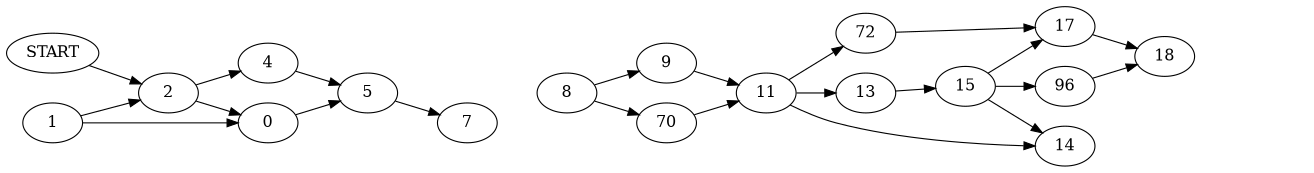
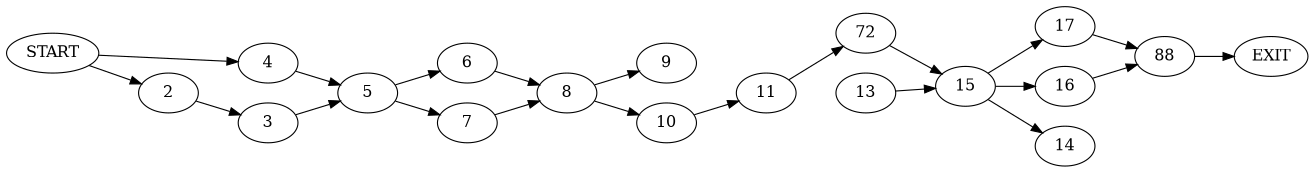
(960, 30) -> (911, 57)
(1165, 56) -> (1165, 56)
none -> (1271, 56)
none -> (467, 63)
(711, 76) -> none
(213, 80) -> (163, 58)
(1065, 86) -> (1065, 86)
(811, 93) -> none
none -> (512, 110)
(53, 123) -> none
(268, 123) -> (268, 123)
(667, 123) -> (667, 123)
(905, 136) -> none
